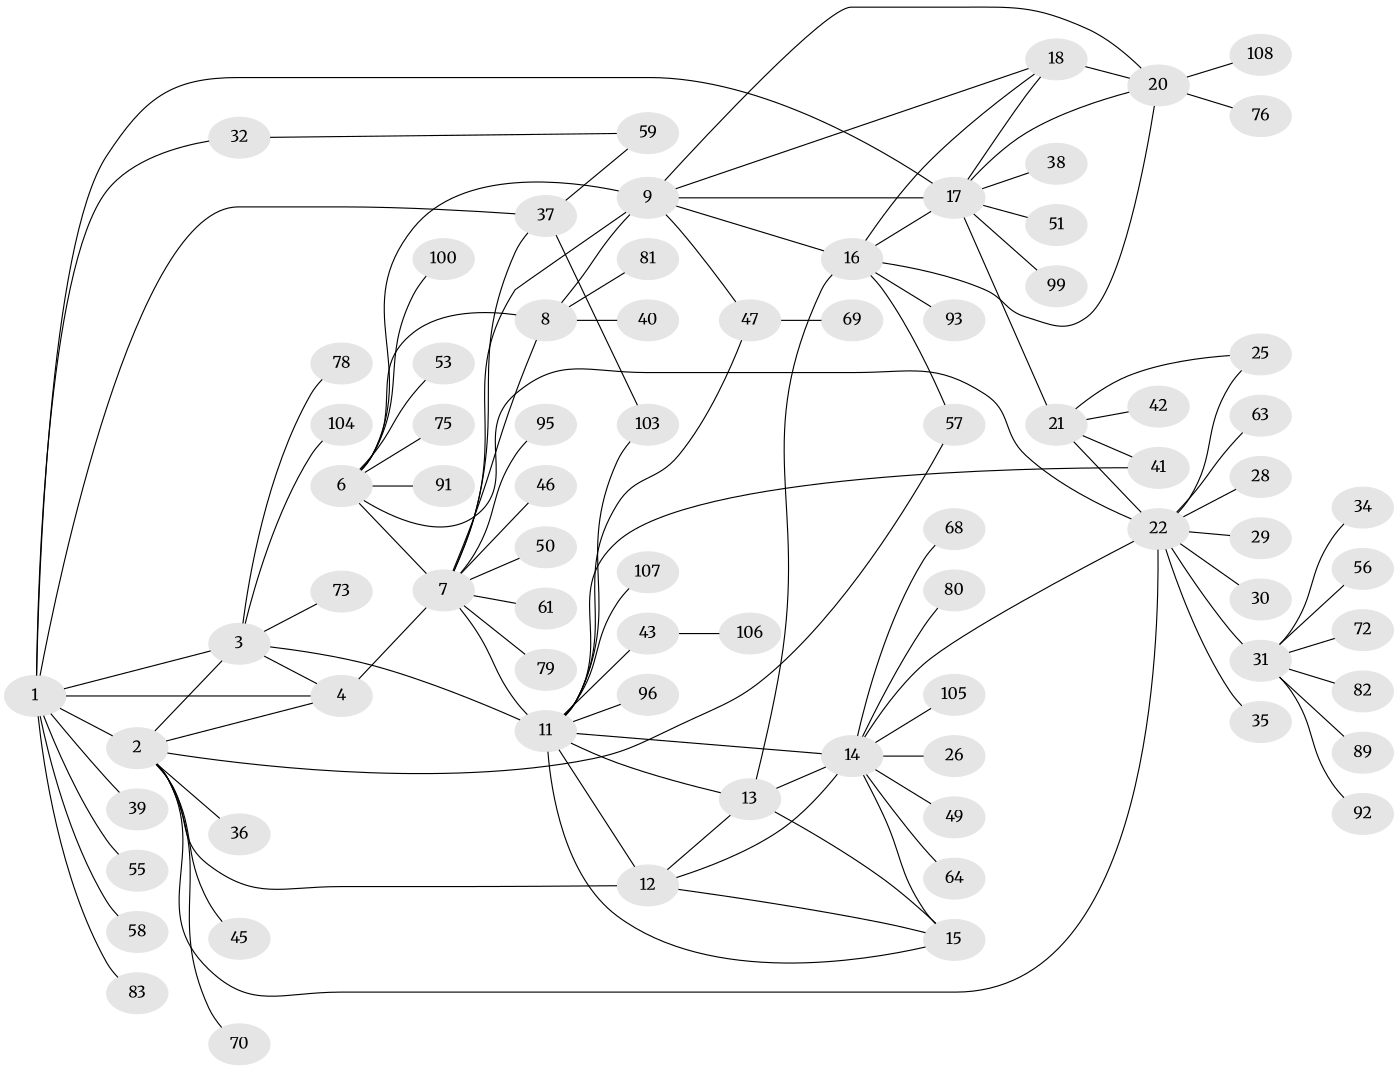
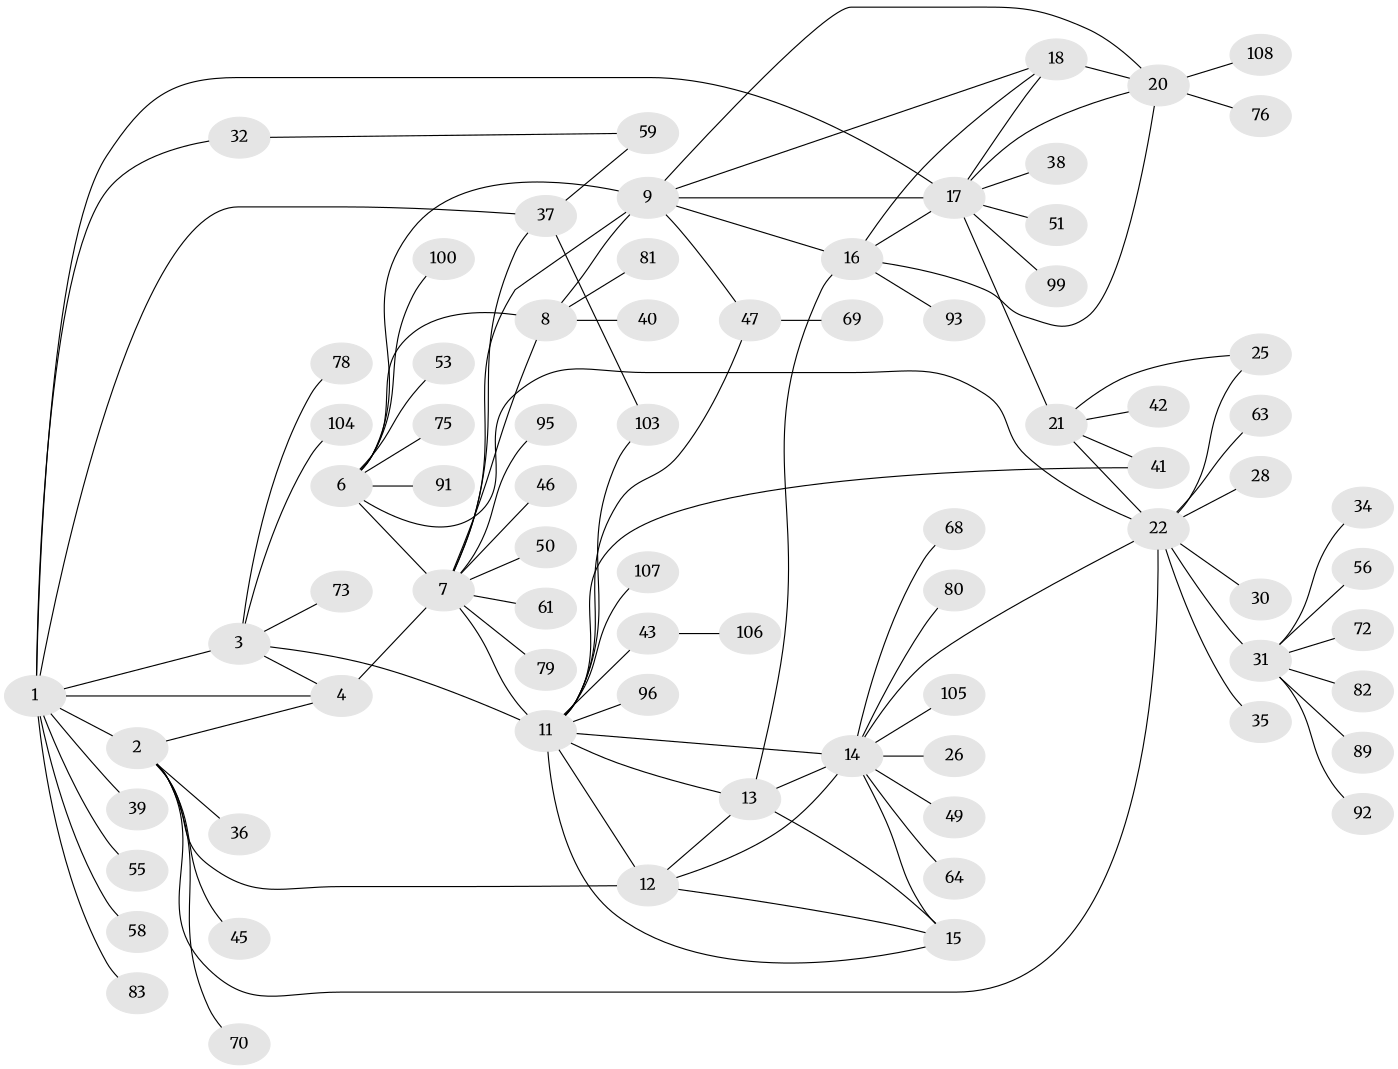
(954, 425) -> none
(1261, 538) -> none
(182, 703) -> none
